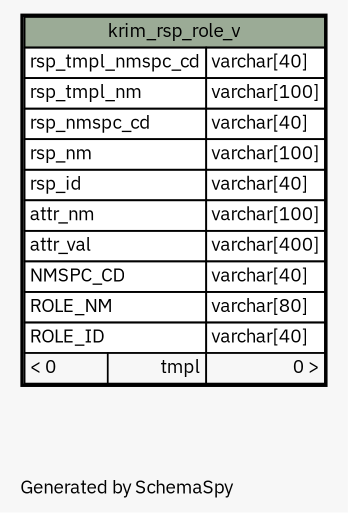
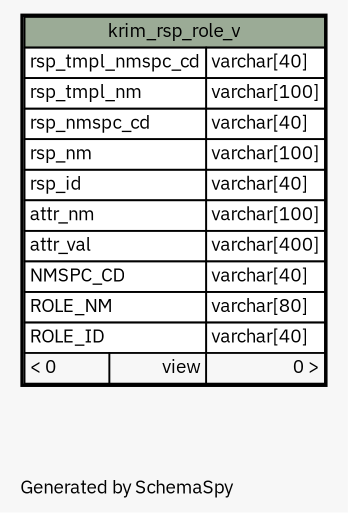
(181, 367) -> (182, 367)
